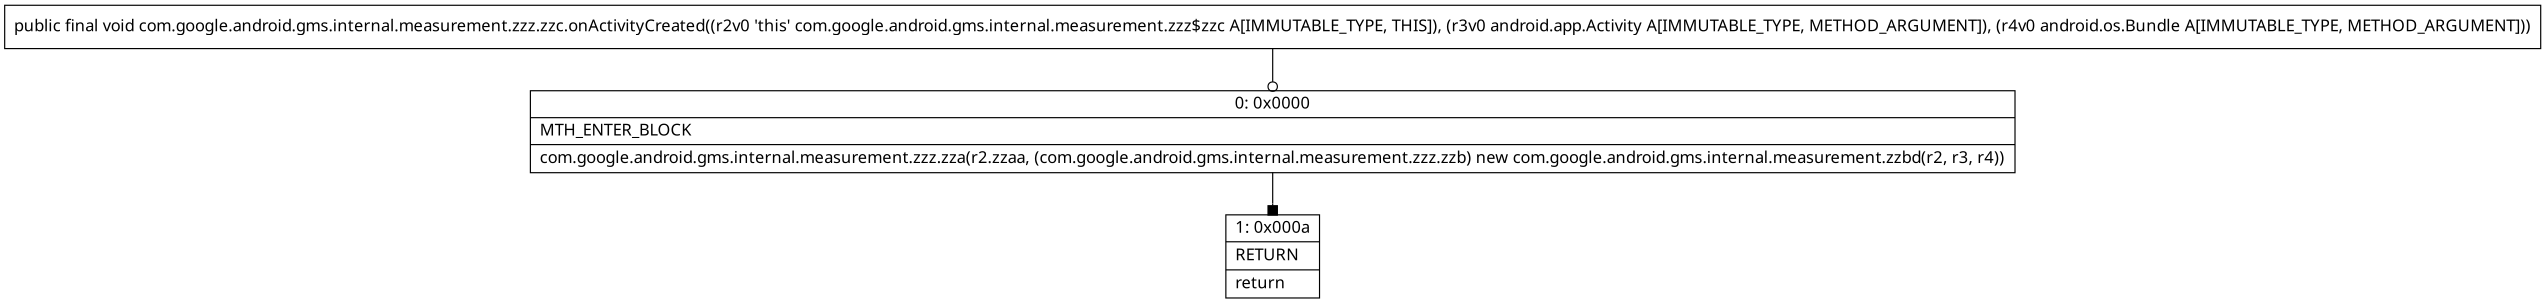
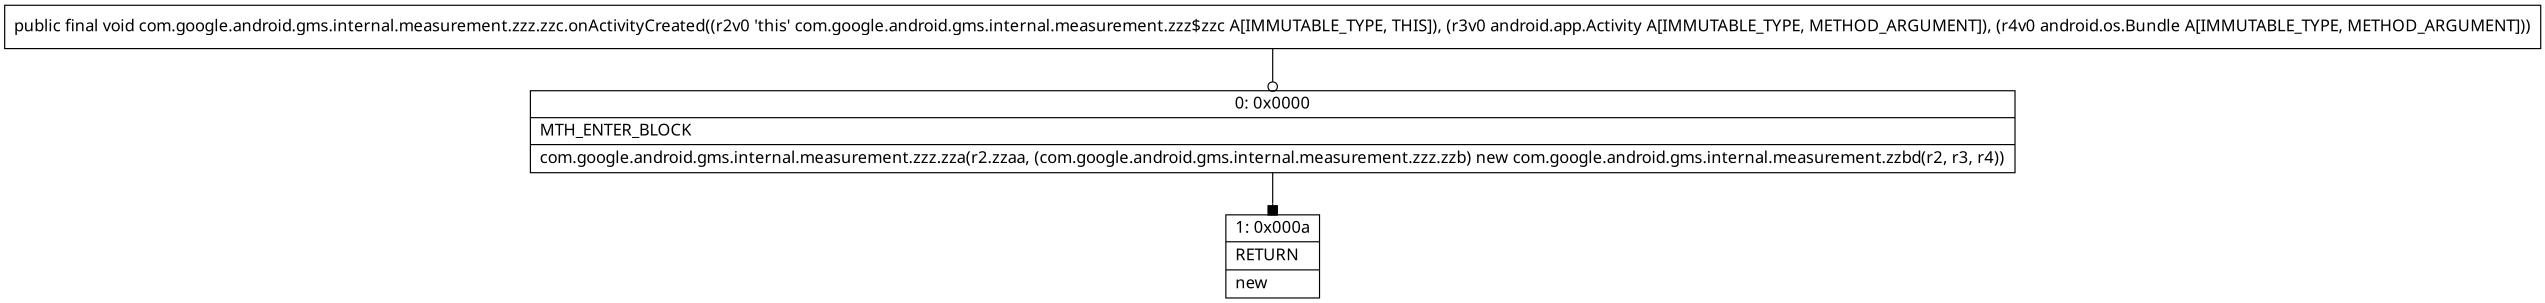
(1260, 283) -> (1252, 283)
